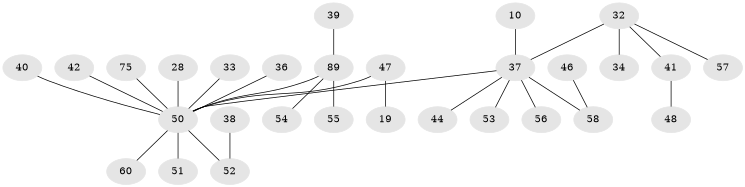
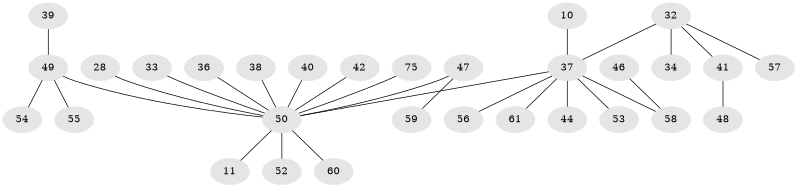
(334, 68) -> (48, 68)
(386, 120) -> (412, 120)
none -> (515, 120)
(230, 146) -> (269, 94)
(178, 172) -> (230, 172)
